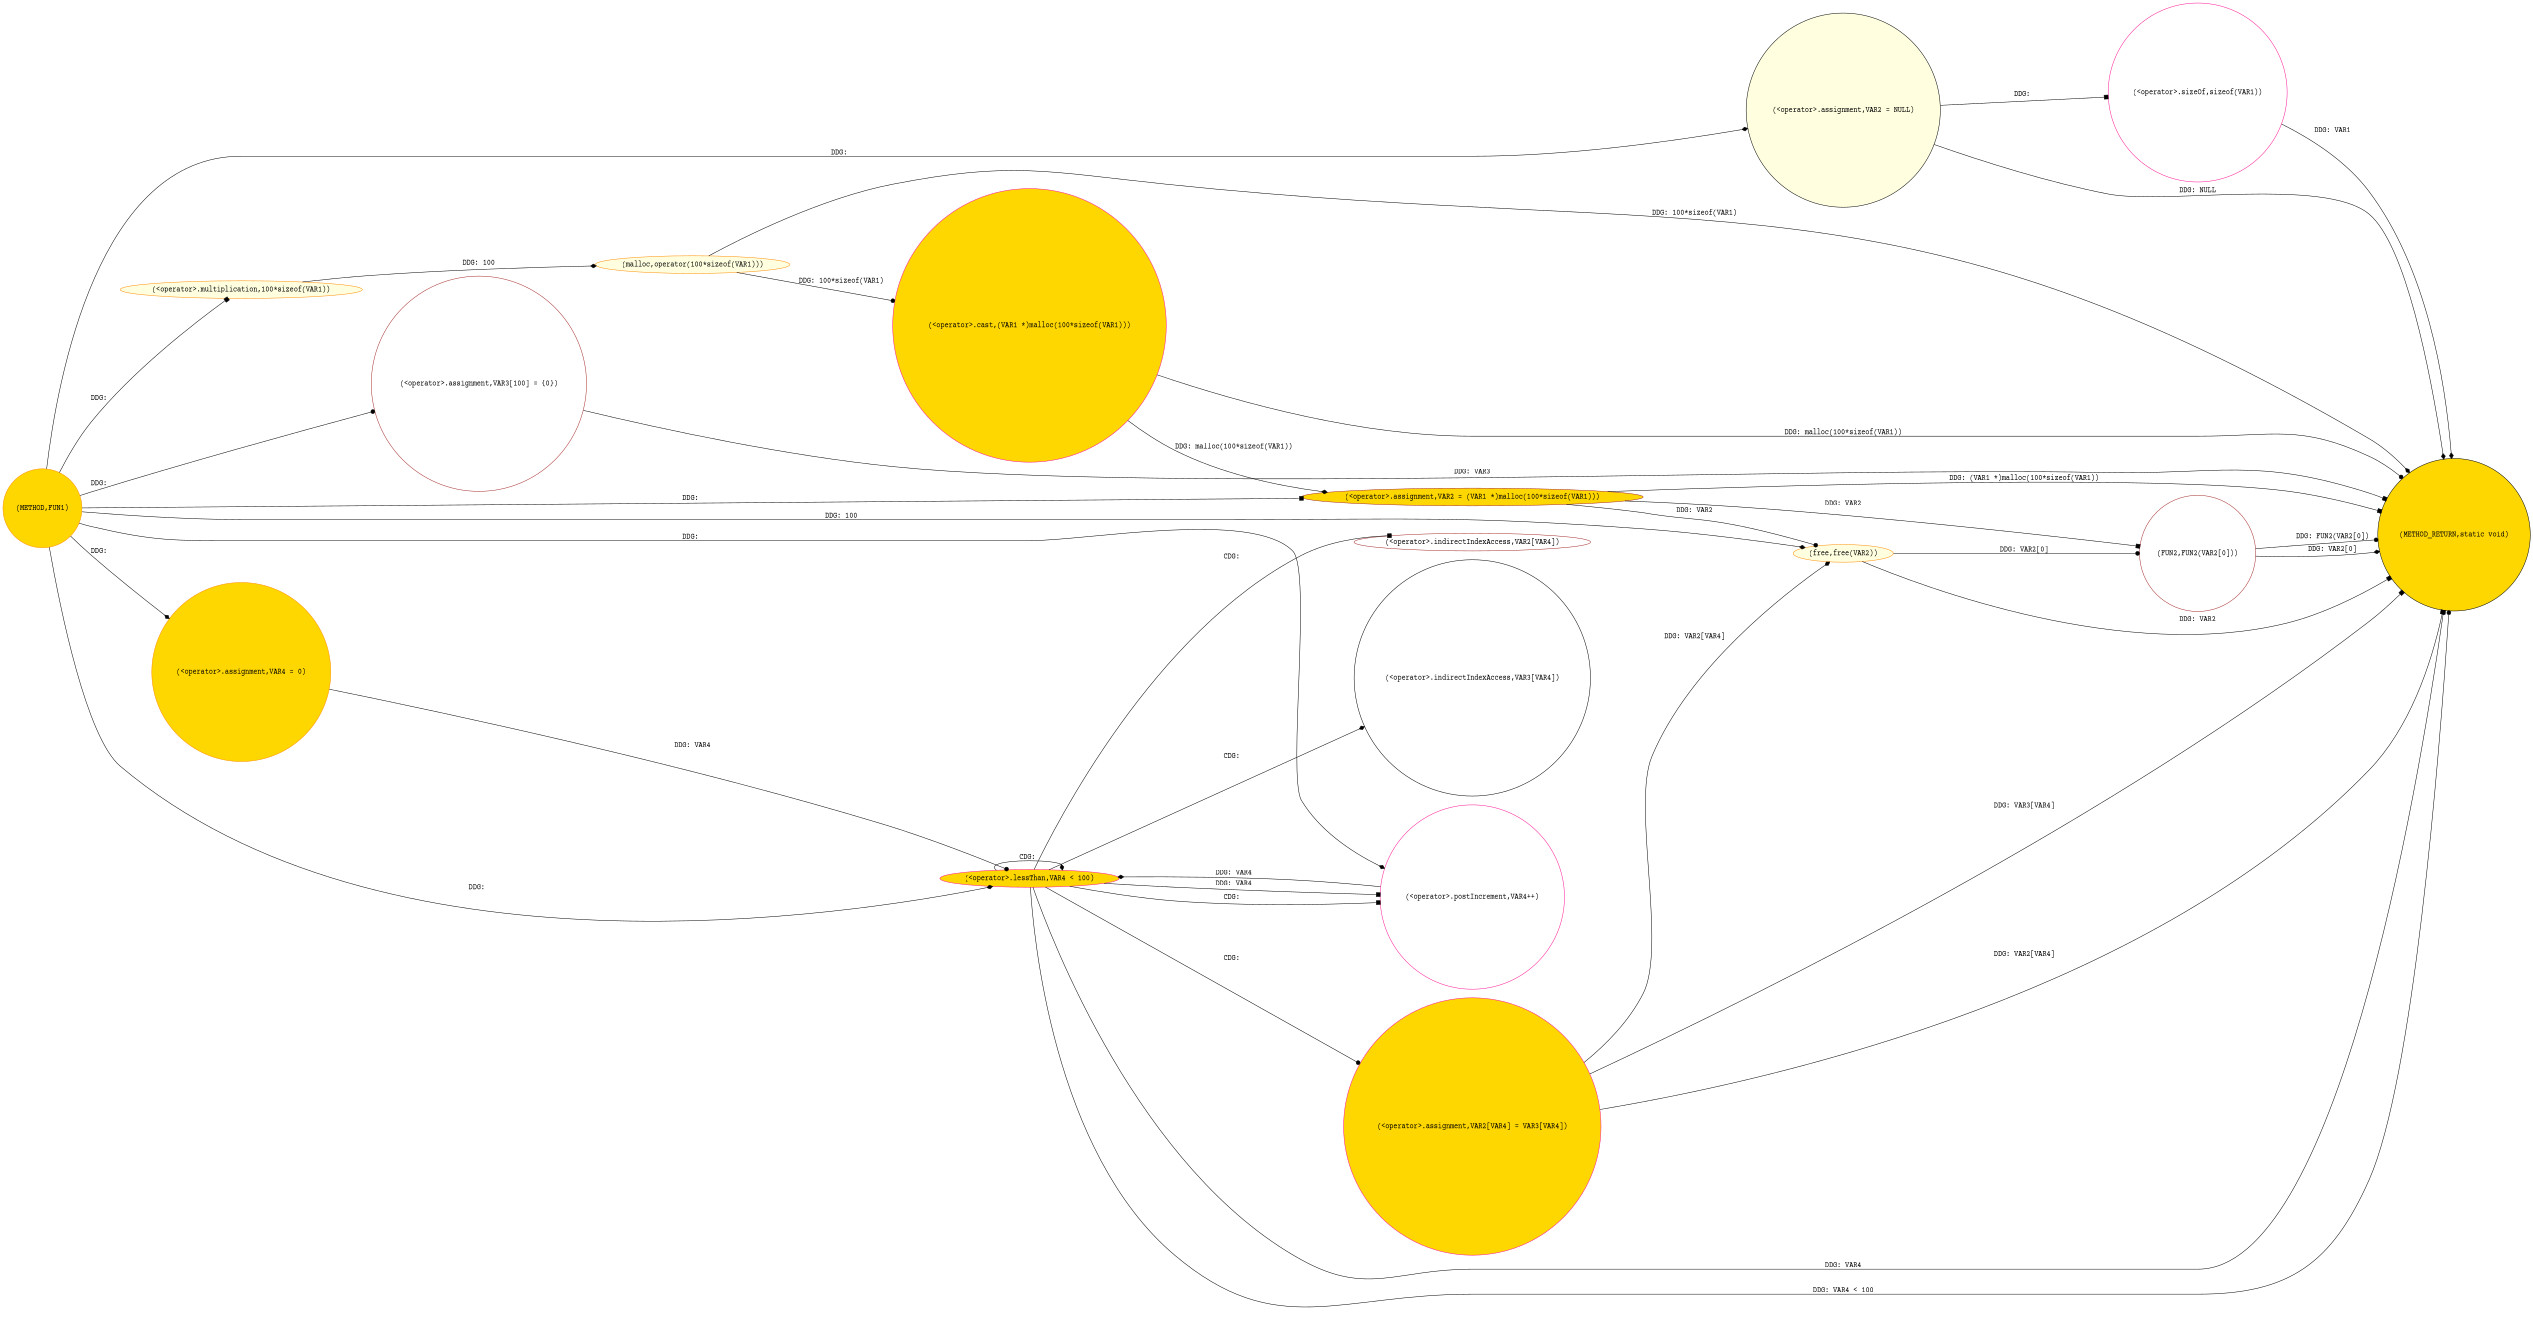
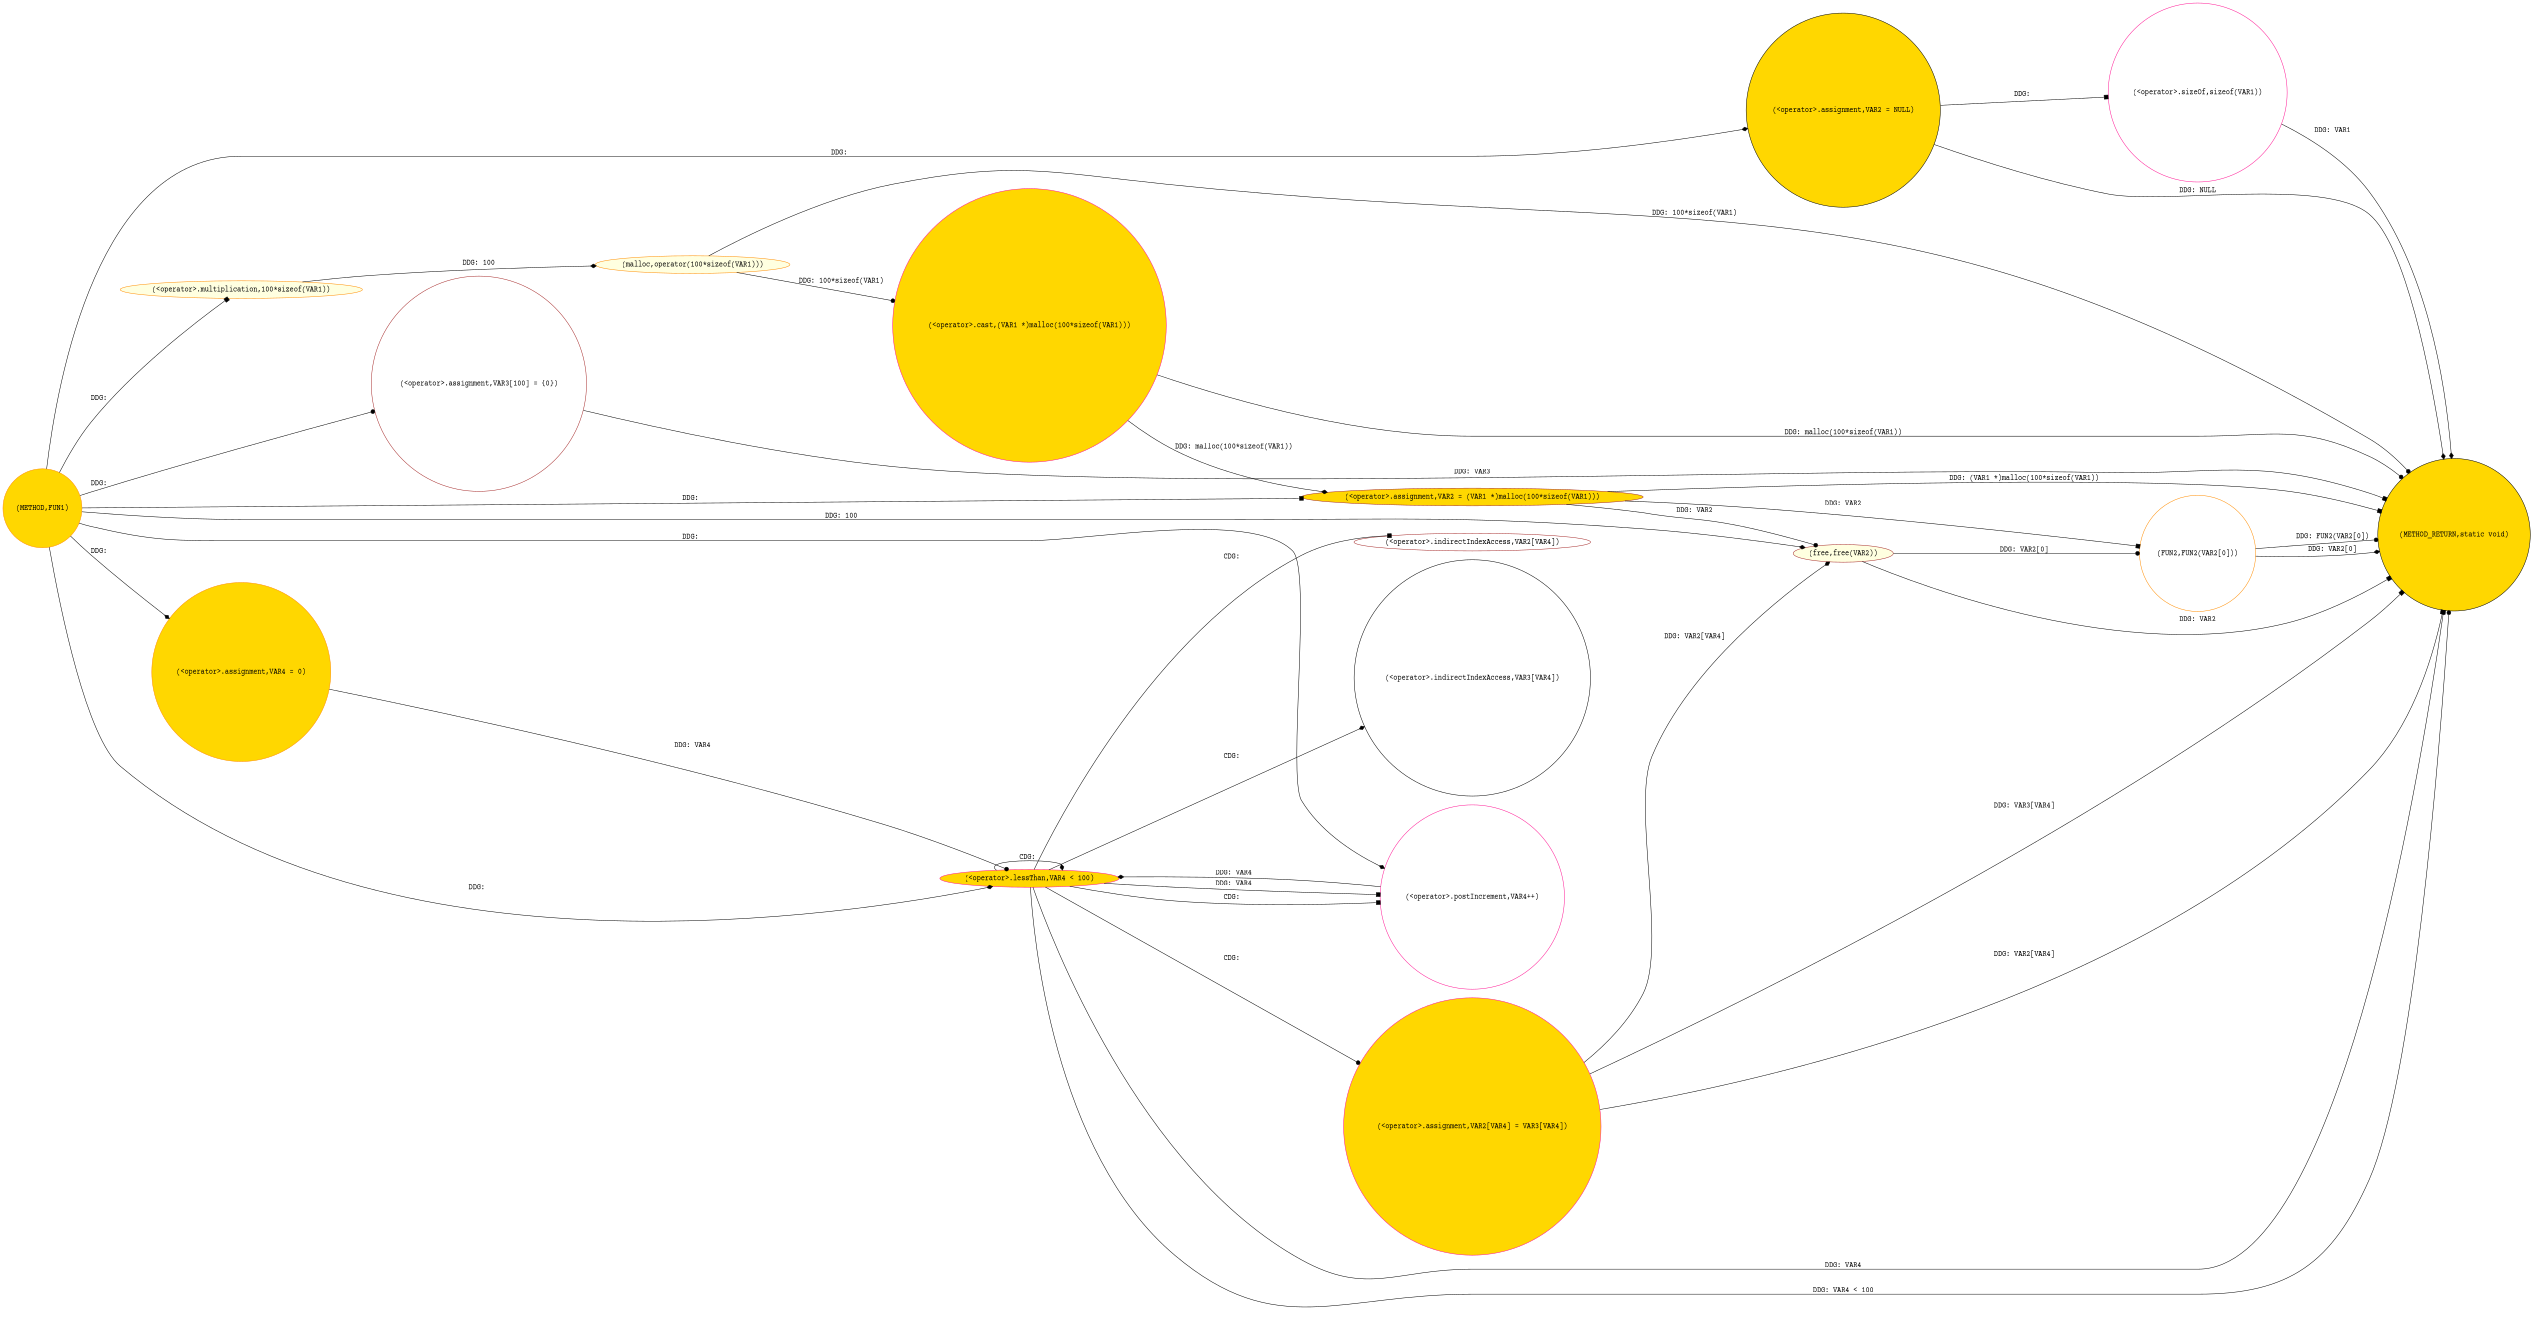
(1843, 110) -> (1843, 110)
(1576, 212) -> (1576, 212)
(1843, 553) -> (1843, 553)
(2198, 553) -> (2198, 553)
